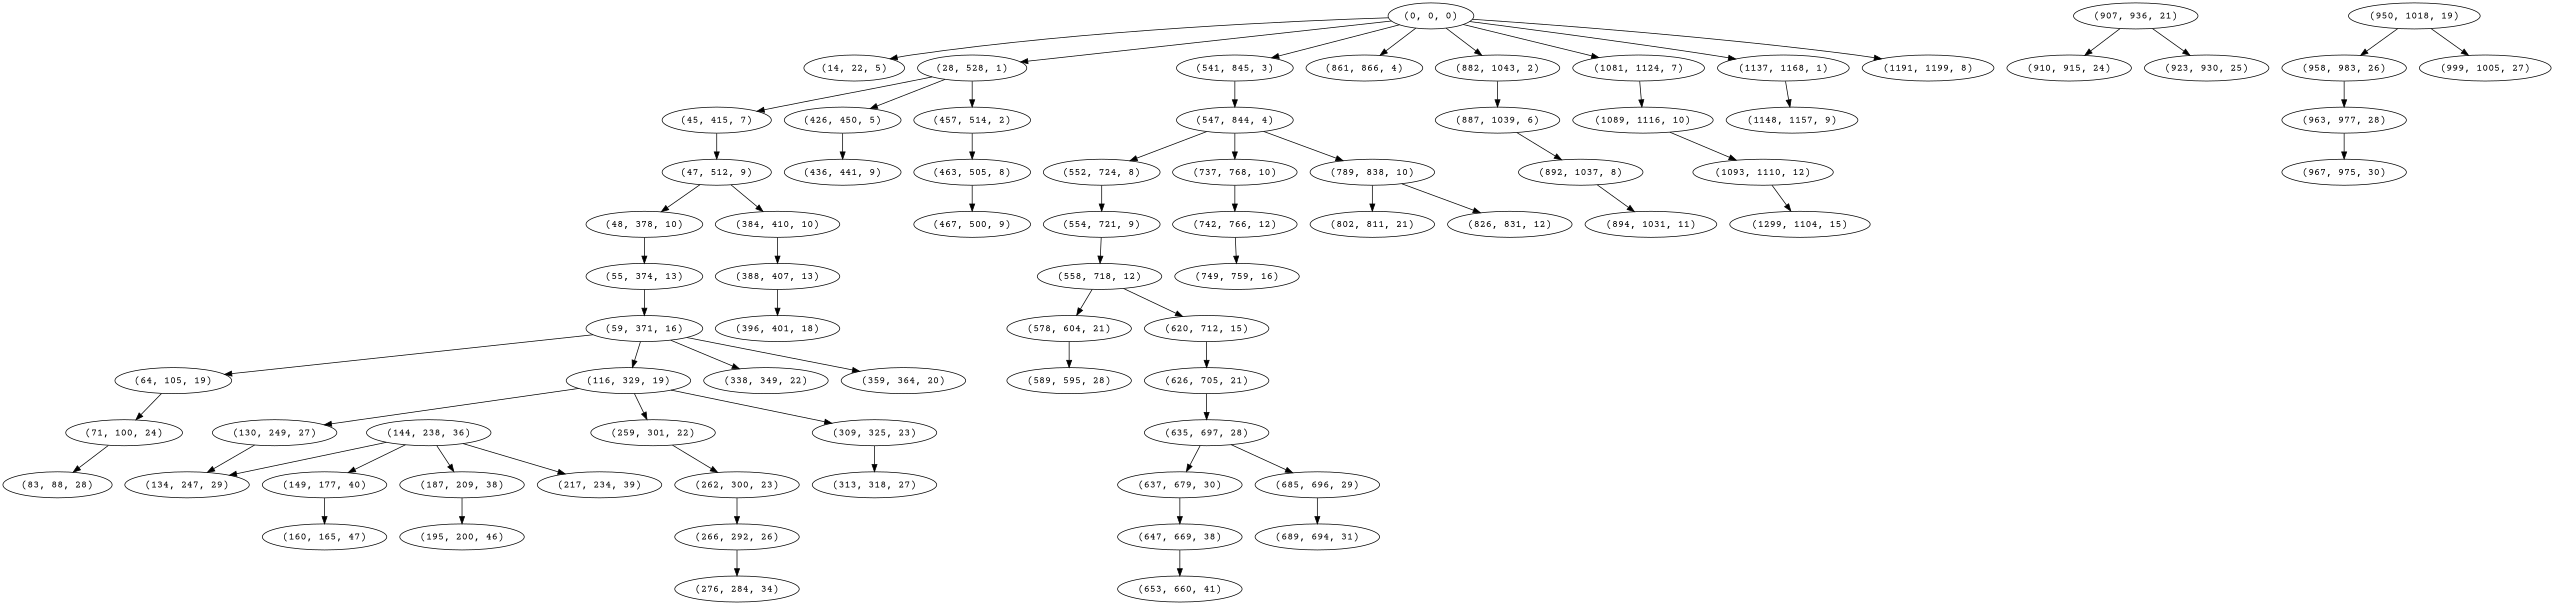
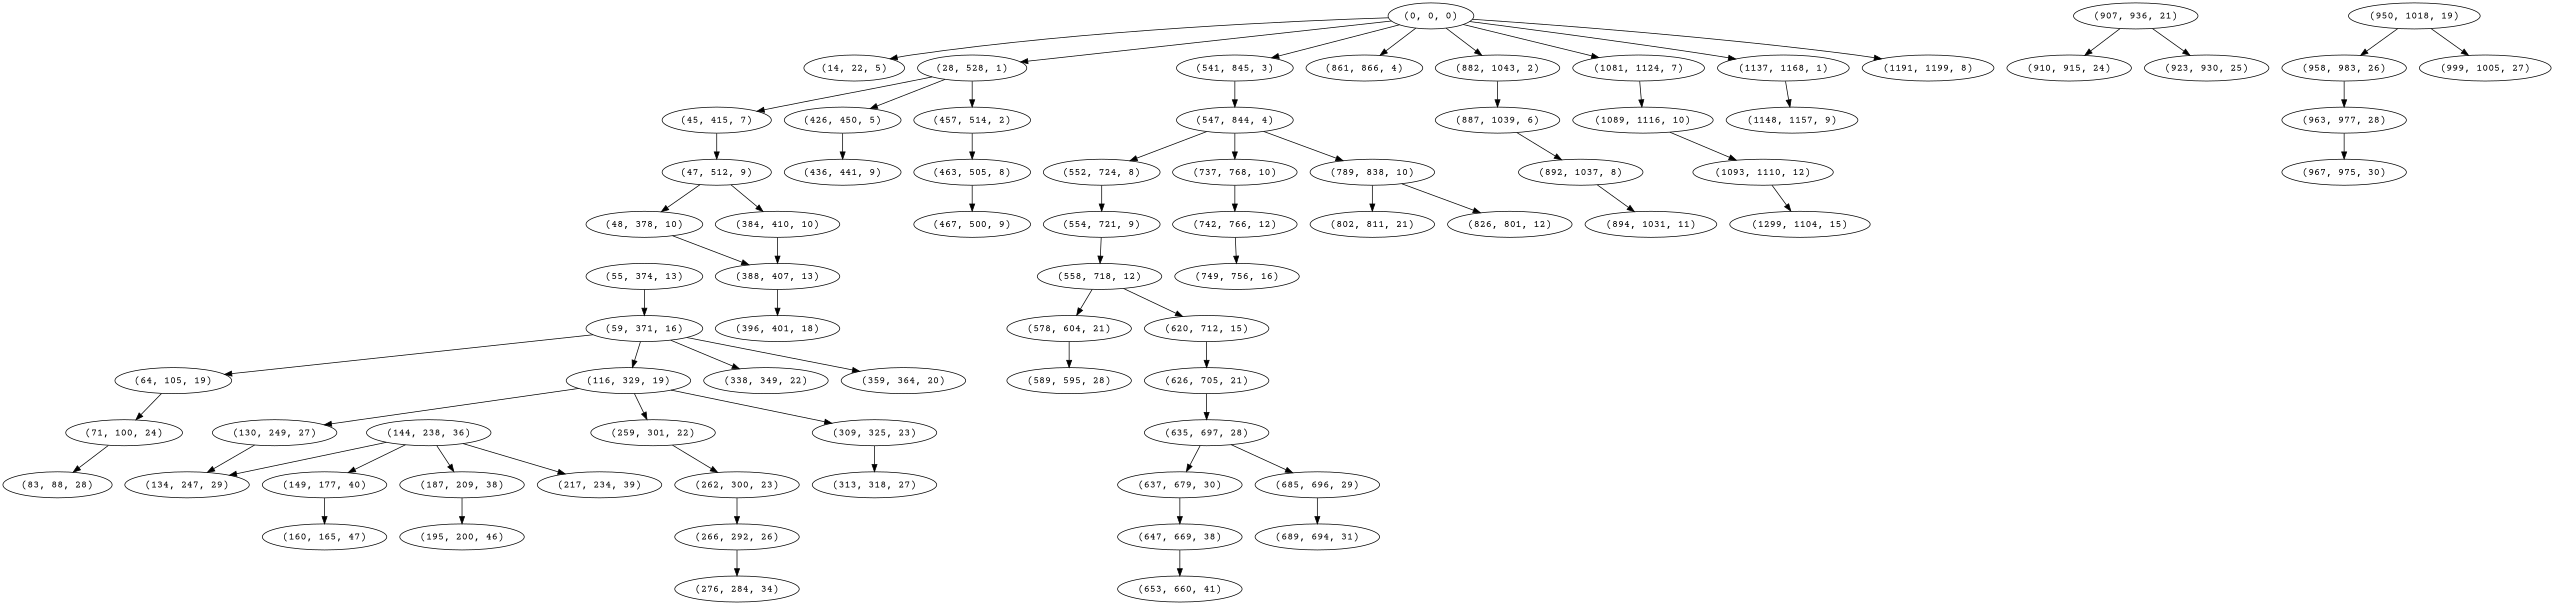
(1510, 224) -> (1510, 224)
(644, 247) -> (707, 249)
(1237, 276) -> (1237, 276)
